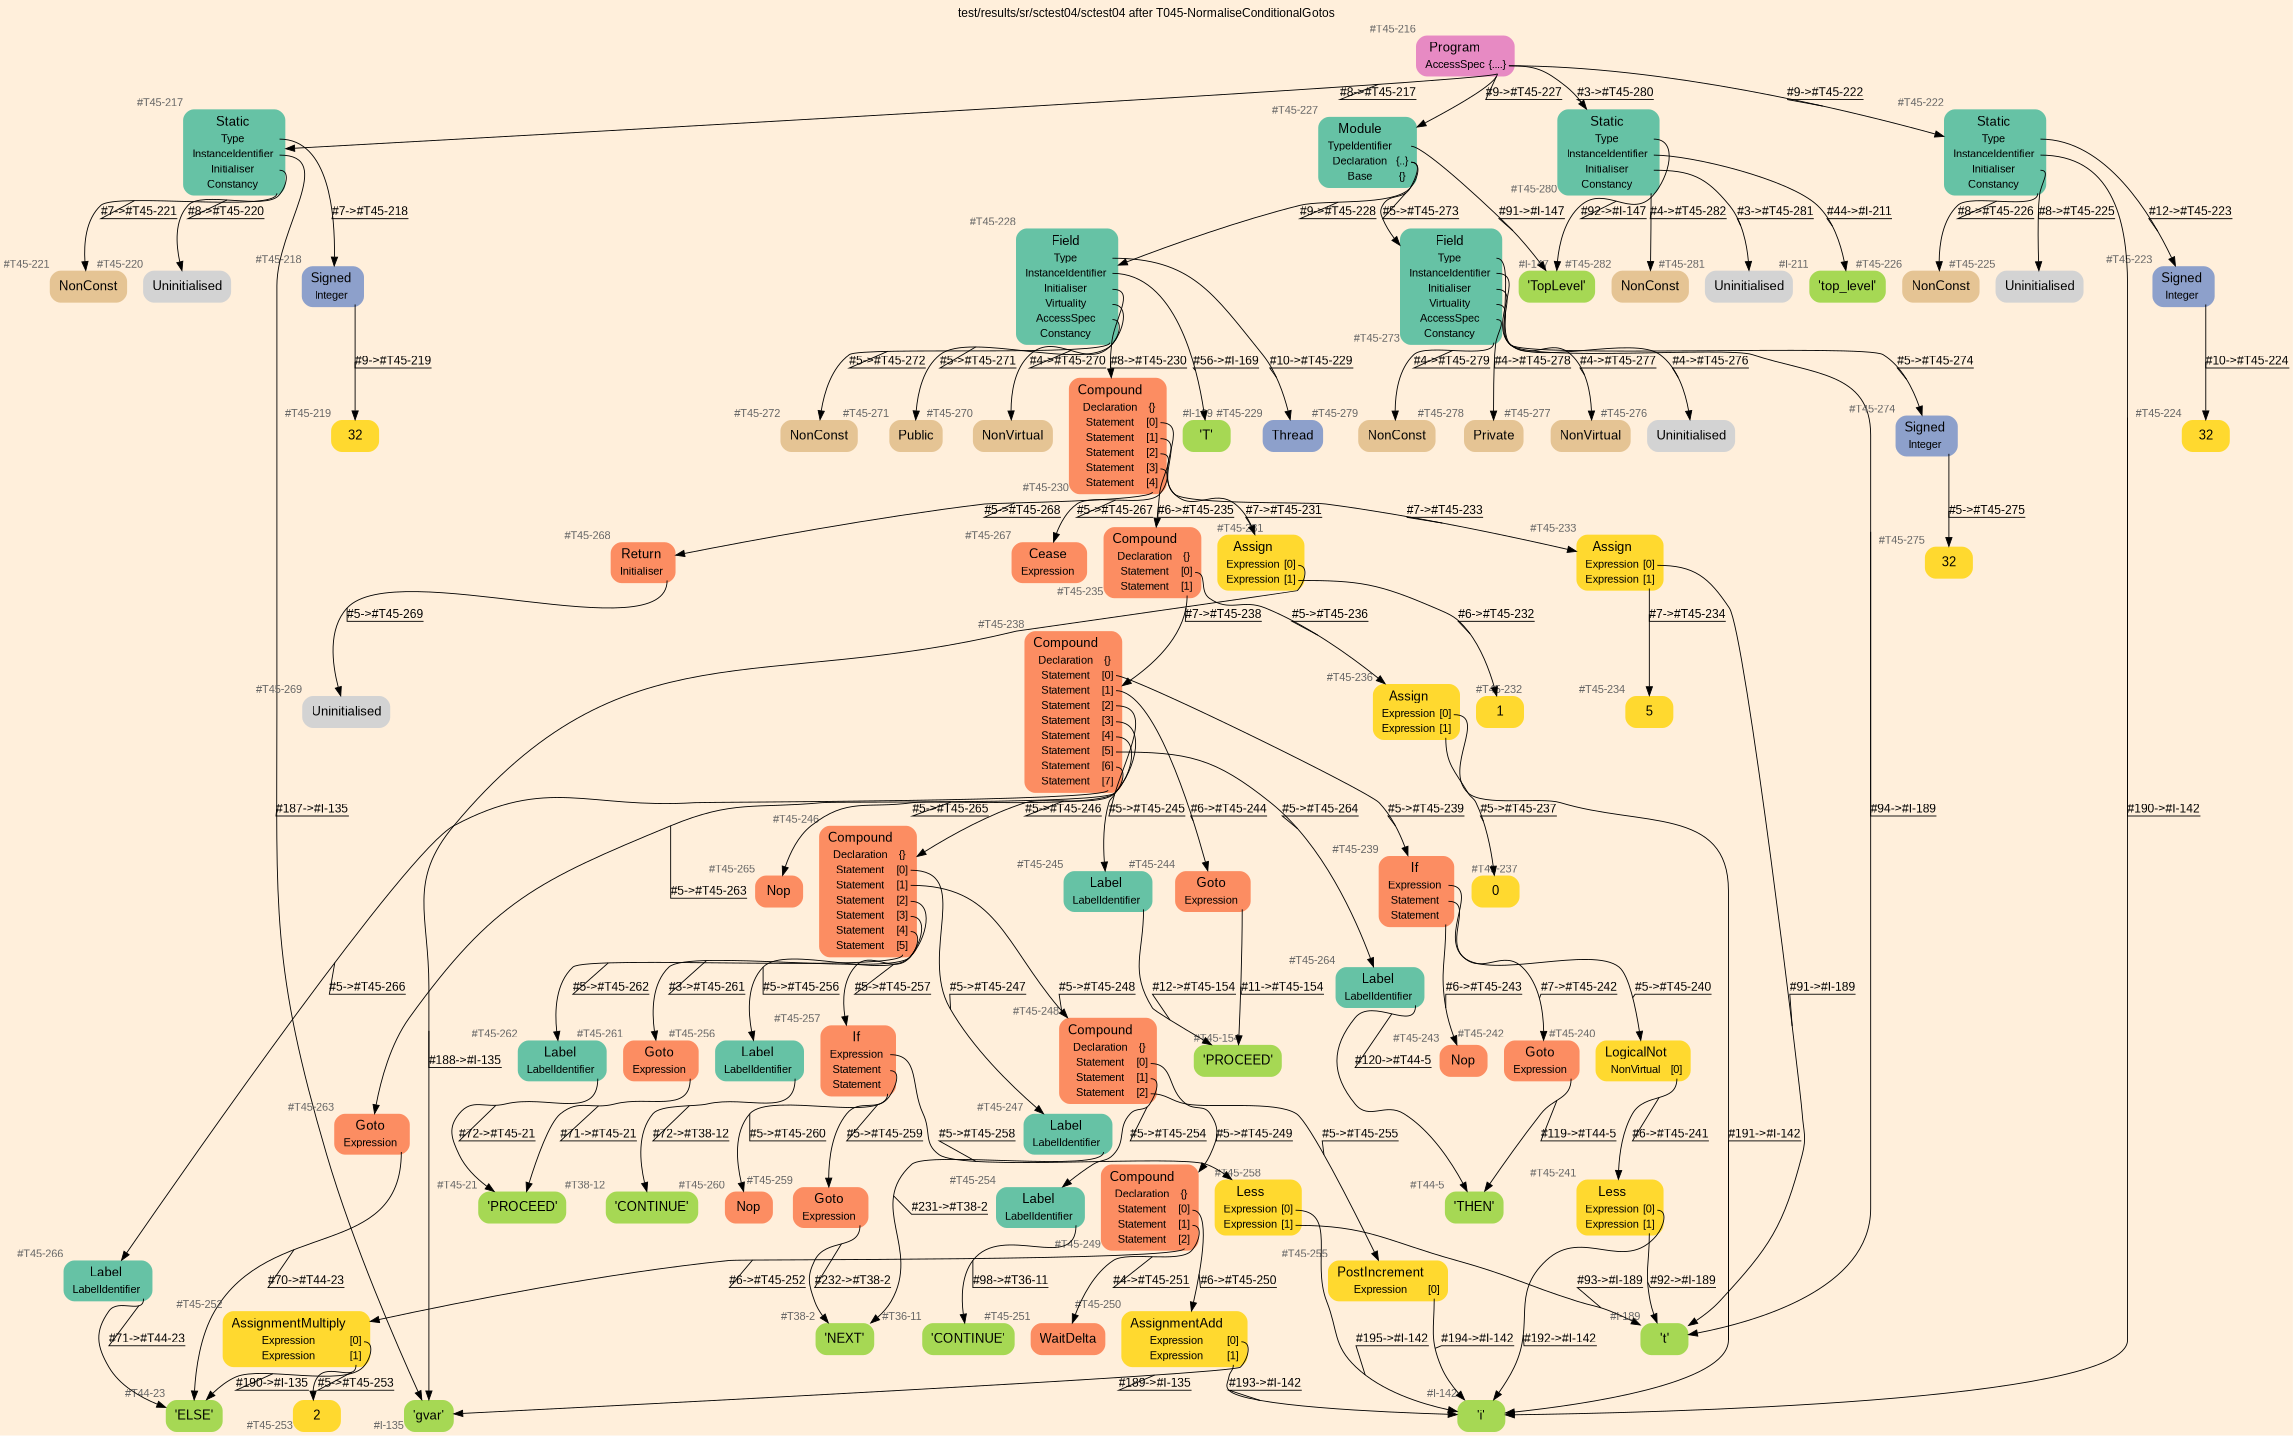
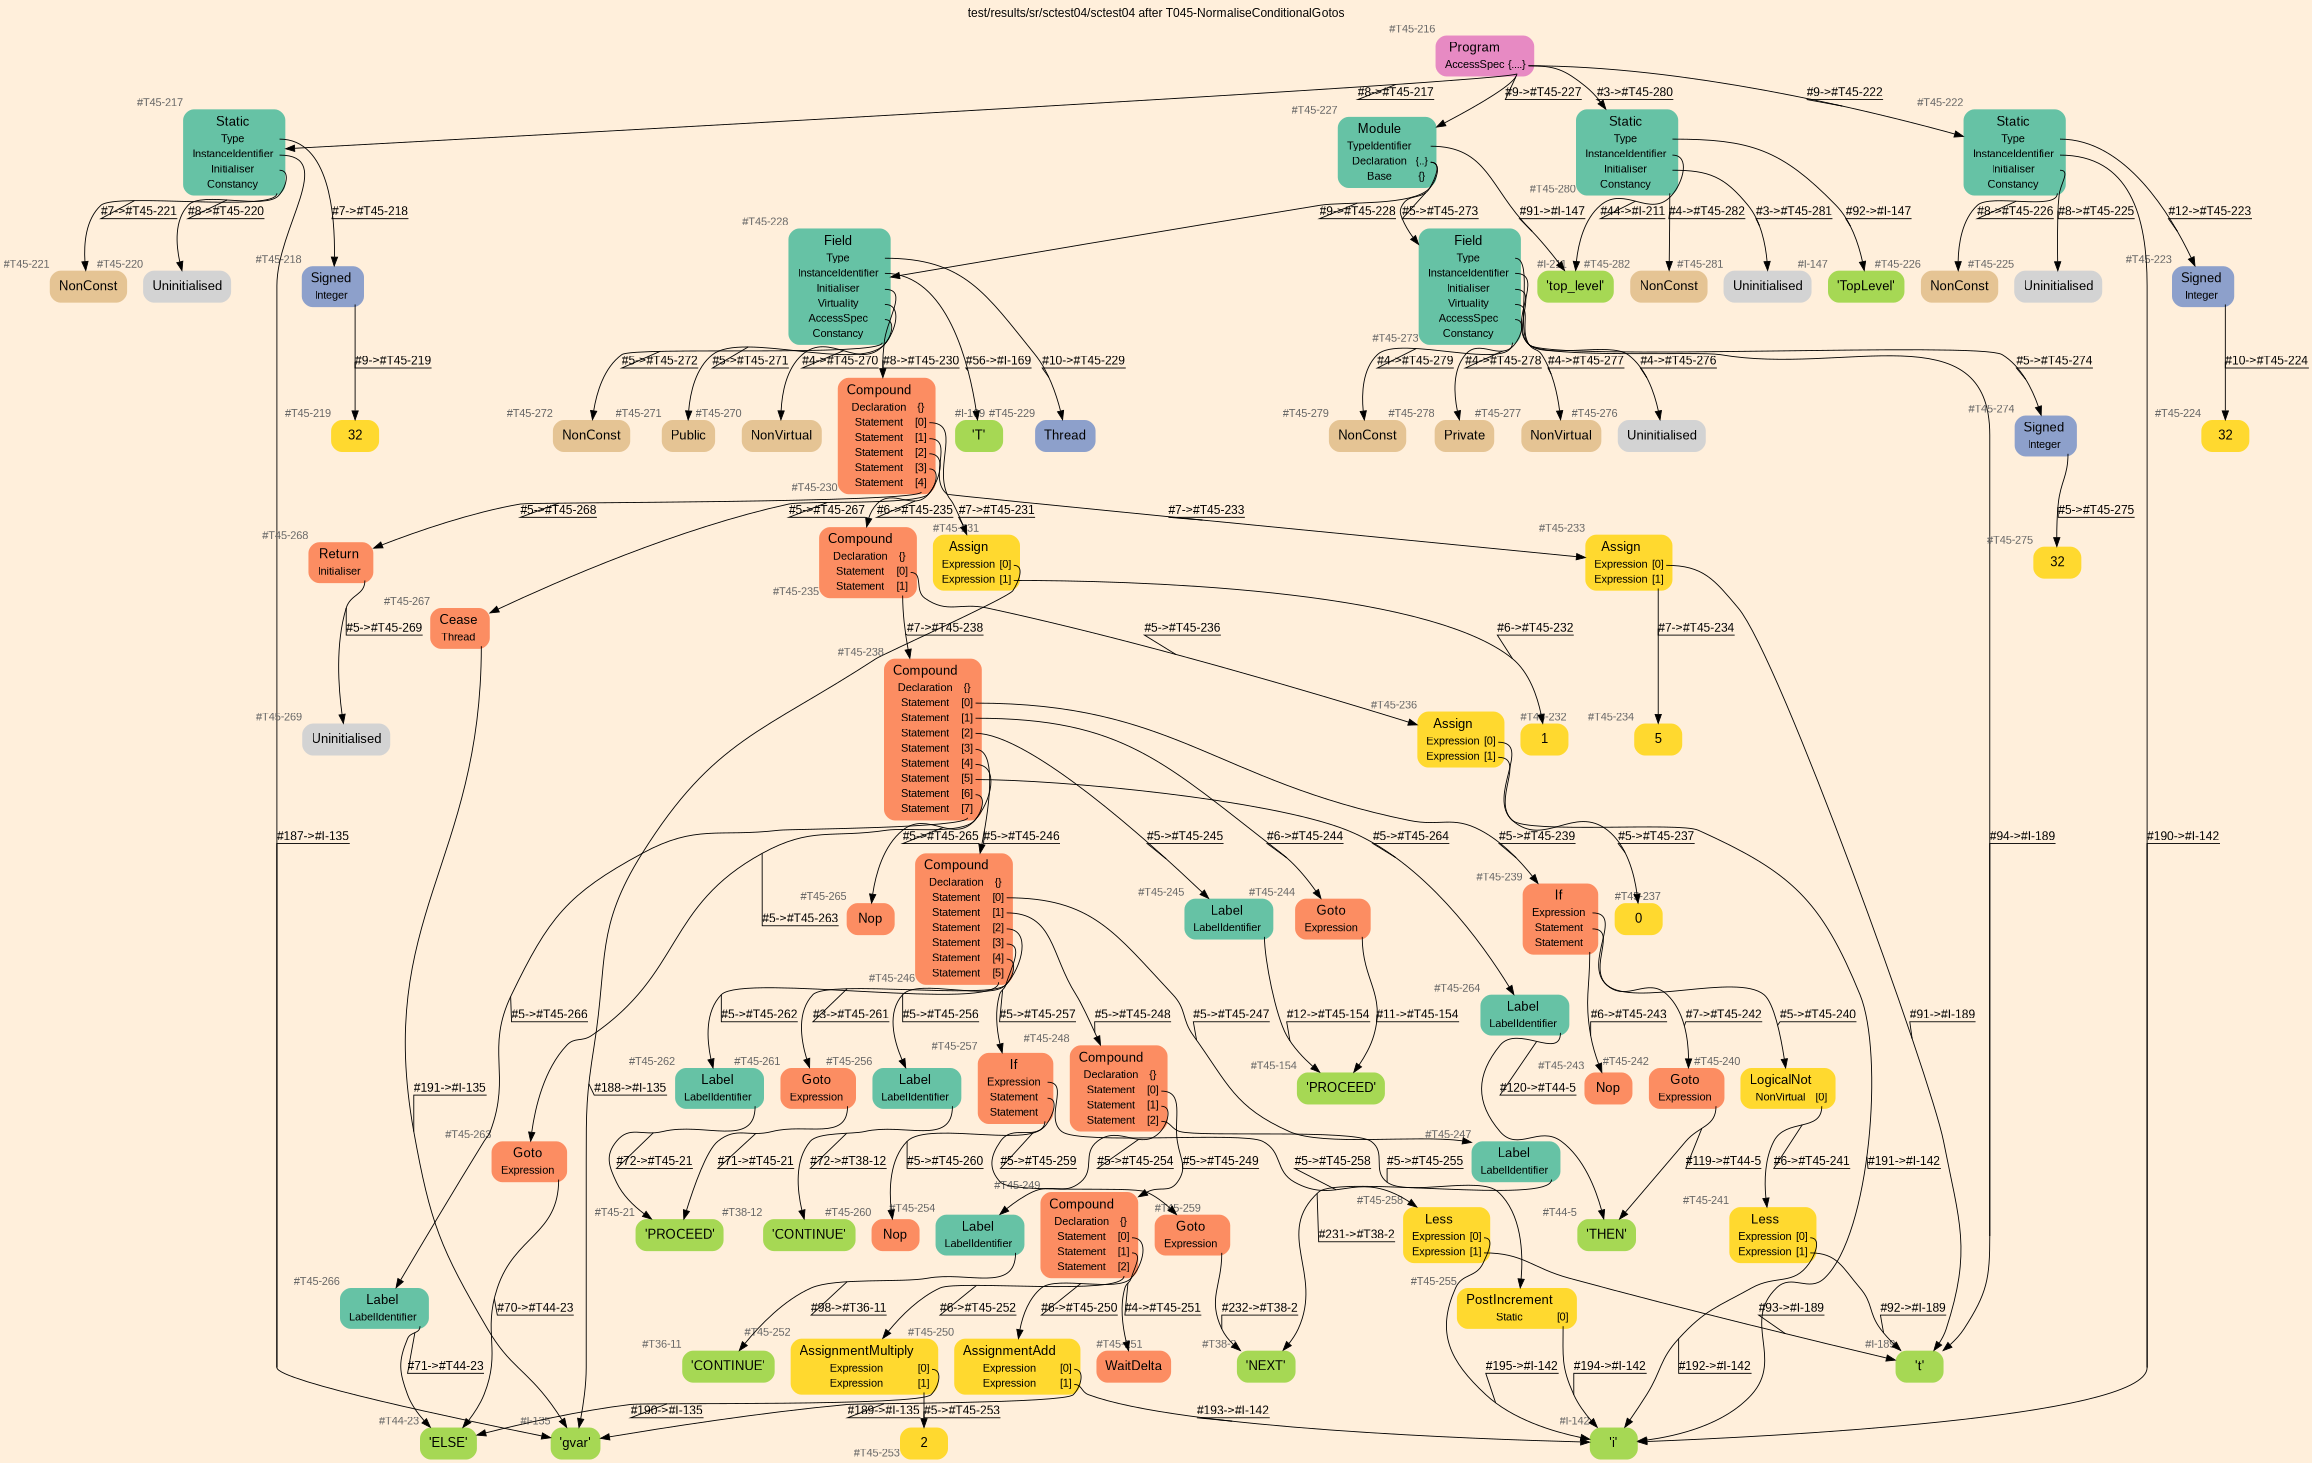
(1480, 200) -> (1502, 194)
(1048, 572) -> (459, 637)
none -> (406, 1050)
(1381, 1290) -> (1510, 1317)
